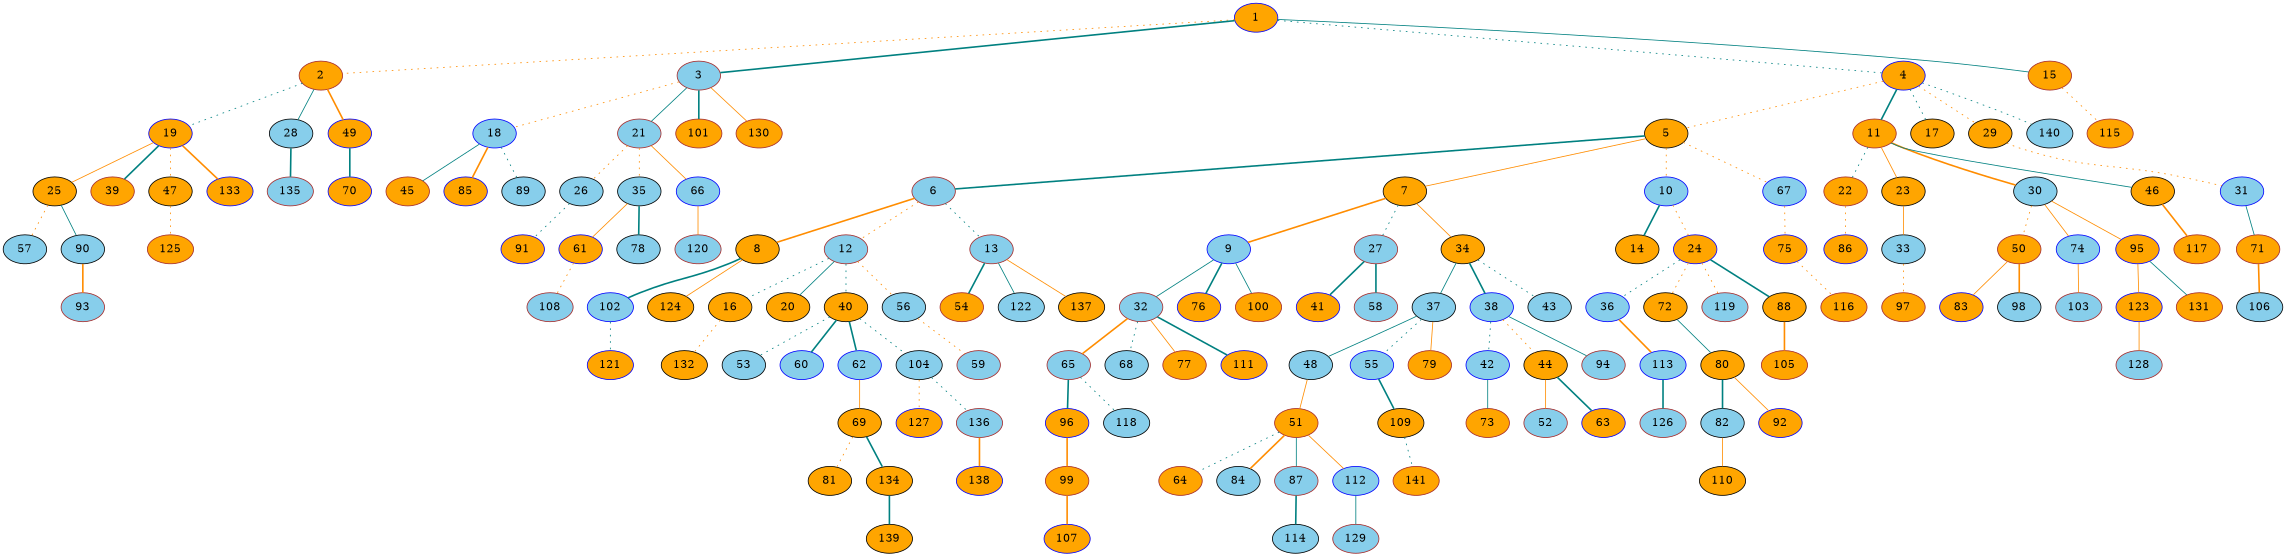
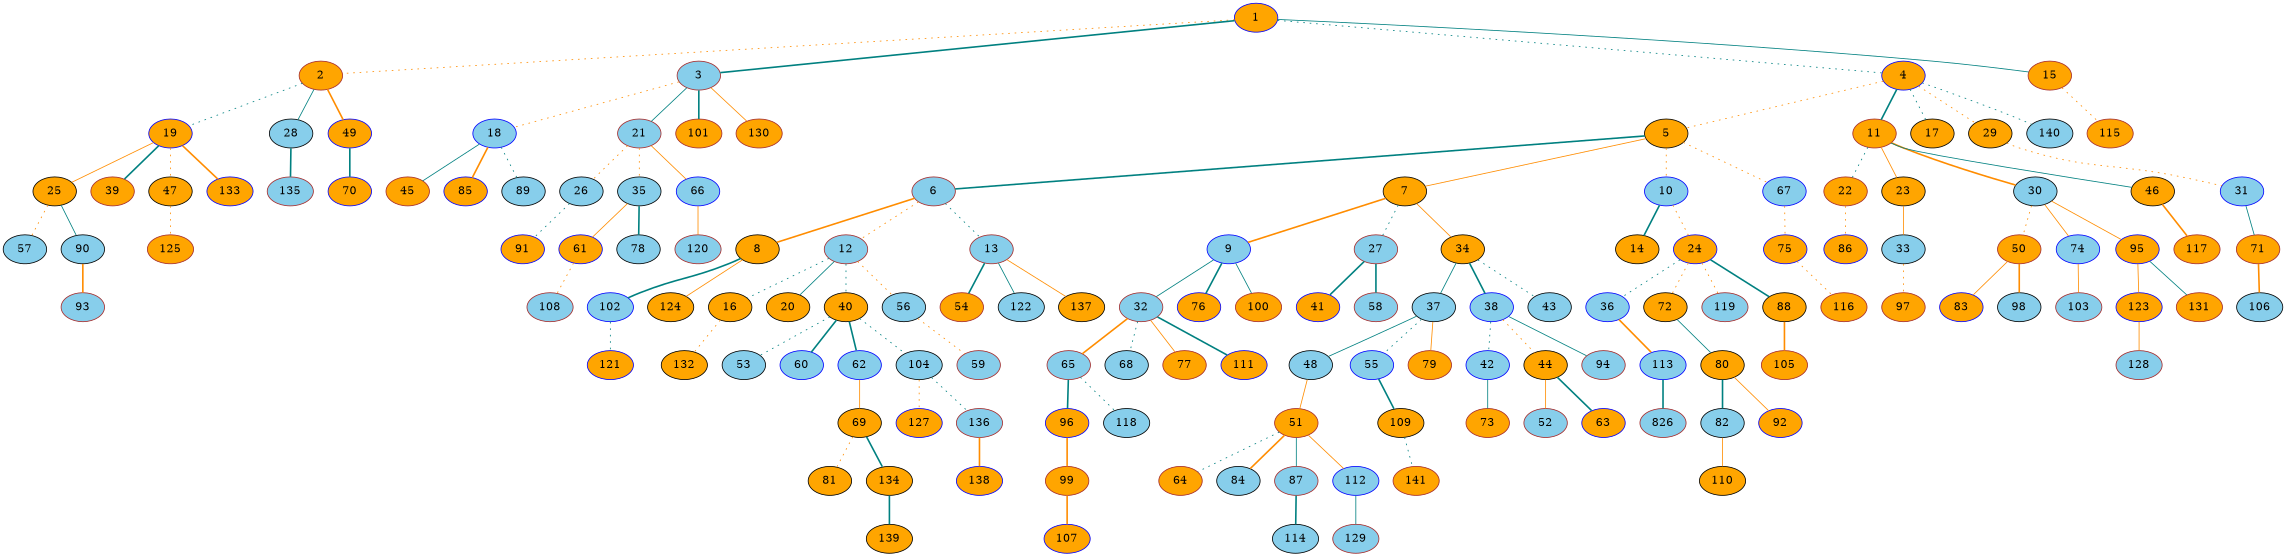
(1663, 423) -> (1663, 423)
